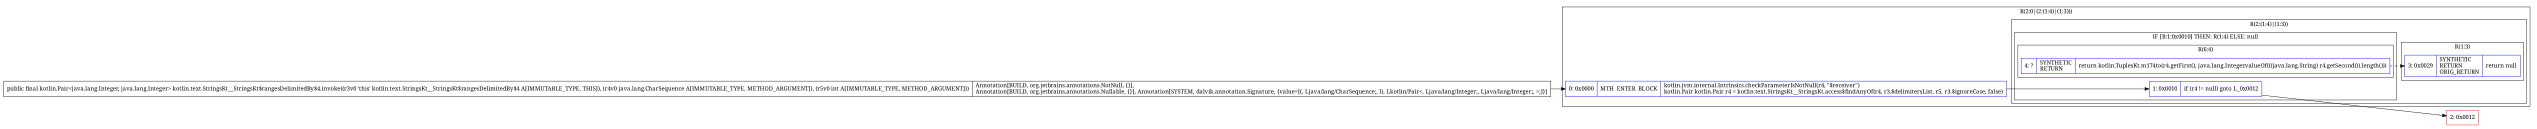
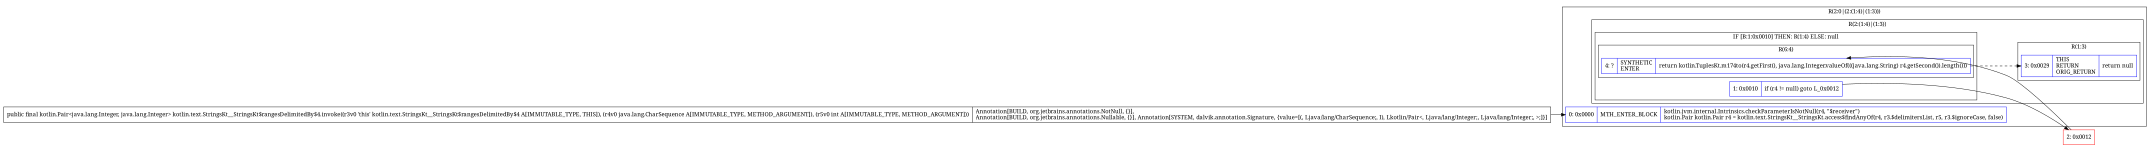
(2455, 60) -> (2063, 60)
none -> (1966, 64)
(2051, 69) -> (1630, 69)
(2076, 89) -> none
